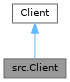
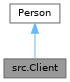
(35, 13) -> (35, 13)
